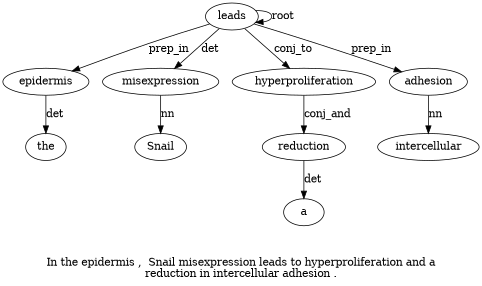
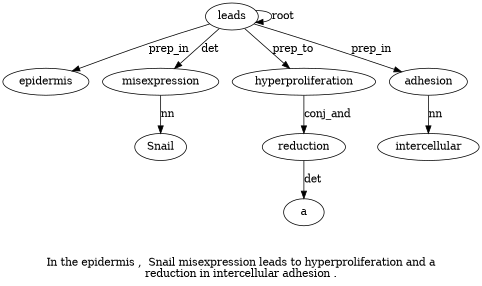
(293, 49) -> (293, 49)
(46, 147) -> none
